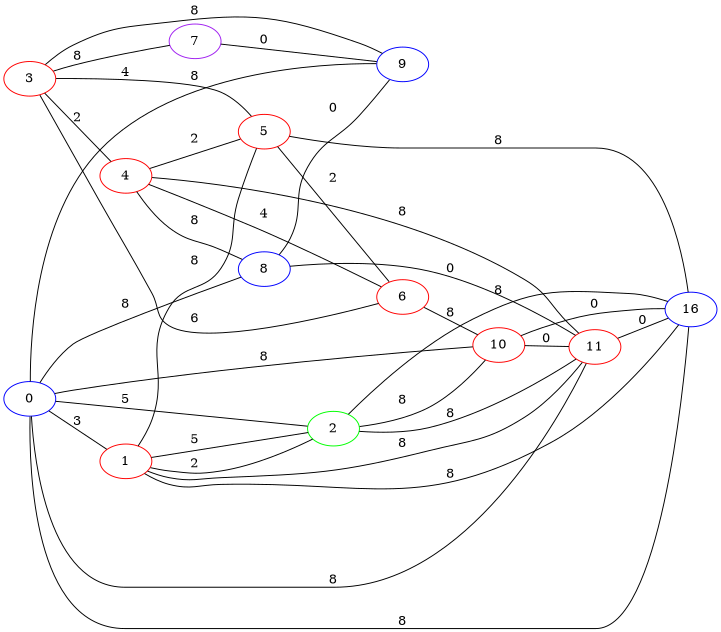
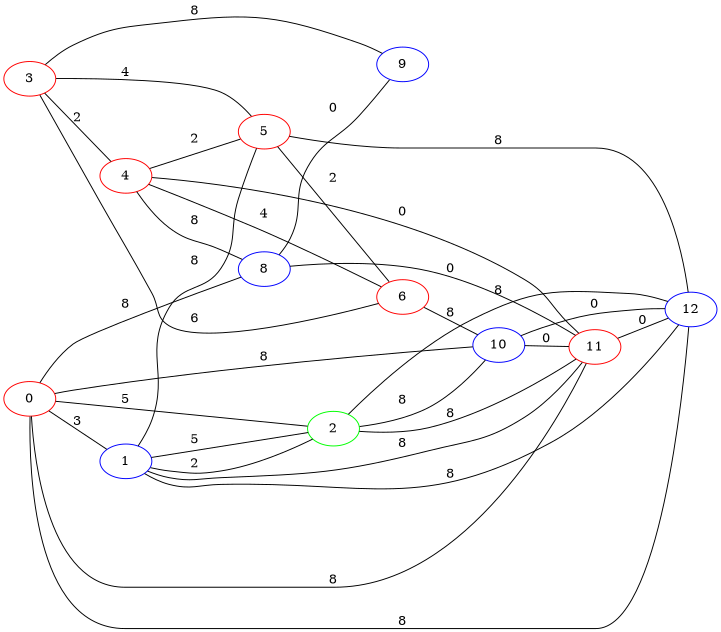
(195, 41) -> none
(119, 134) -> none
(403, 212) -> (403, 212)
(691, 309) -> (691, 309)
(499, 345) -> (499, 345)
(30, 399) -> (30, 399)
(126, 461) -> (126, 461)
